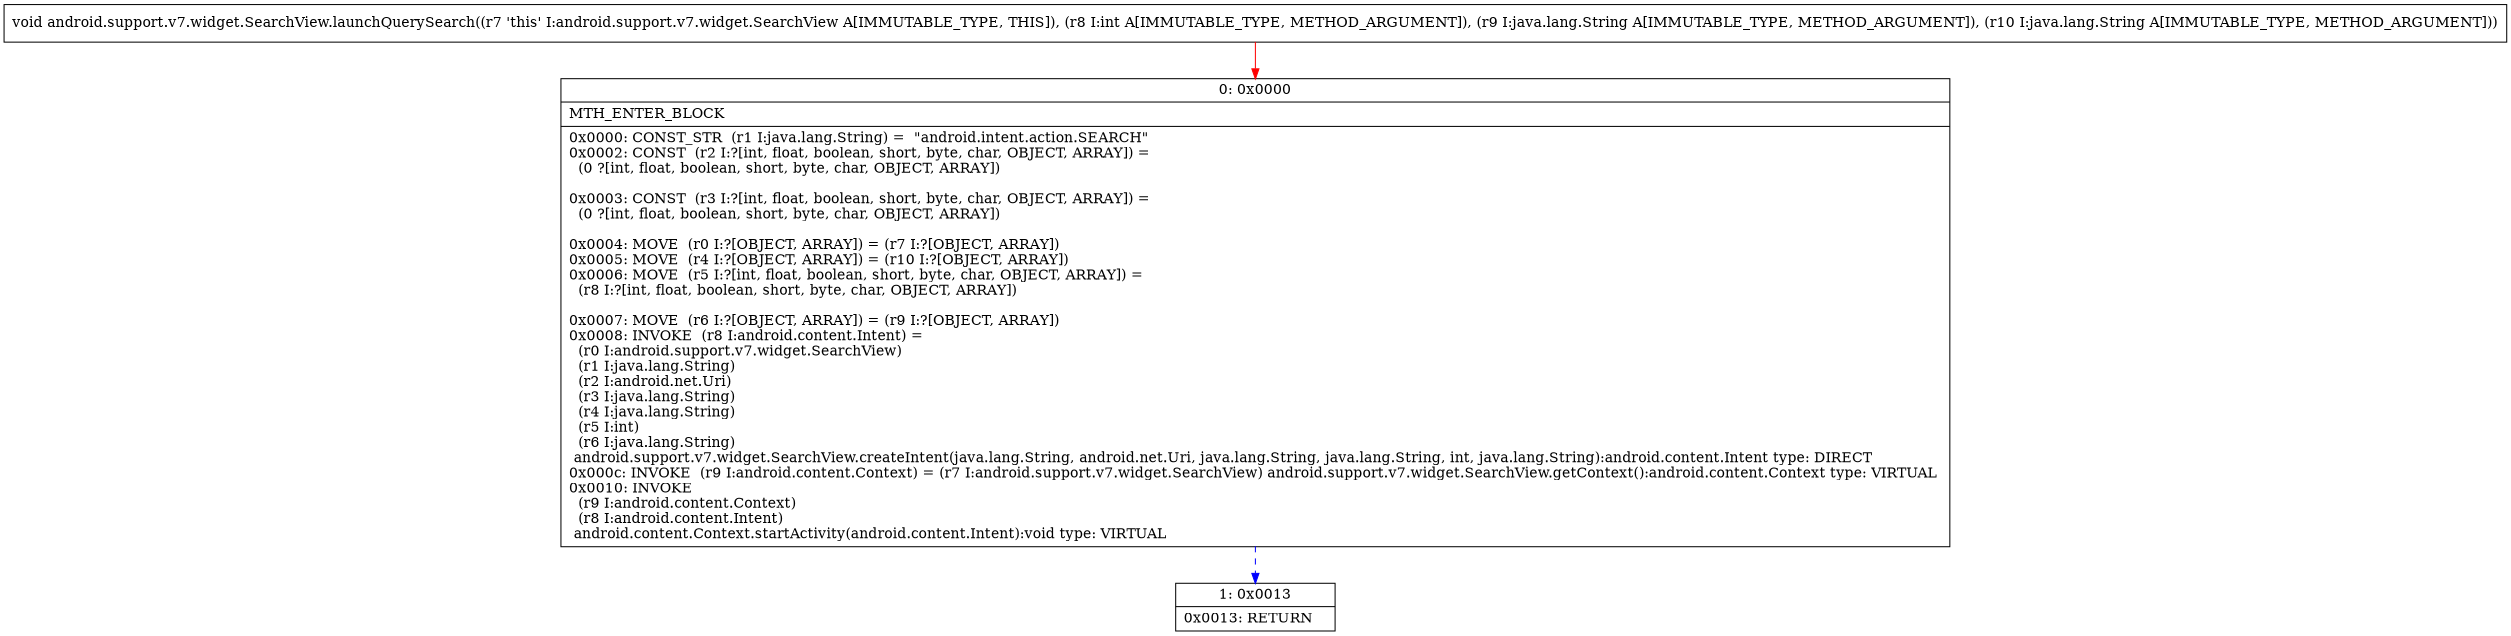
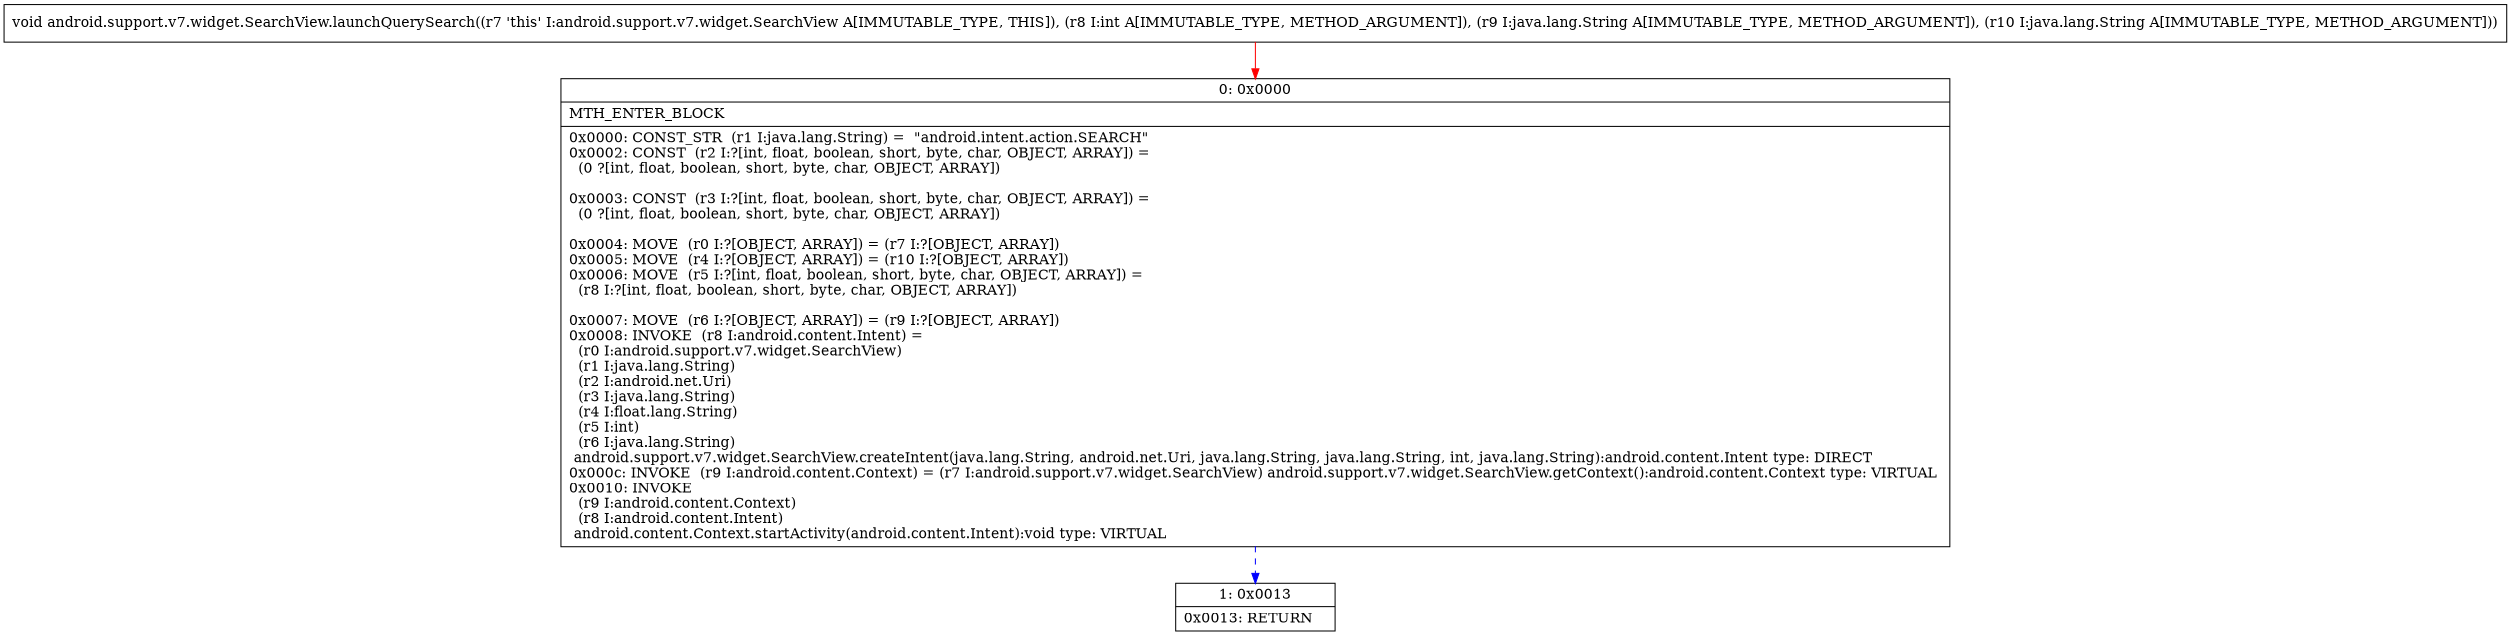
(652, 412) -> (653, 412)
